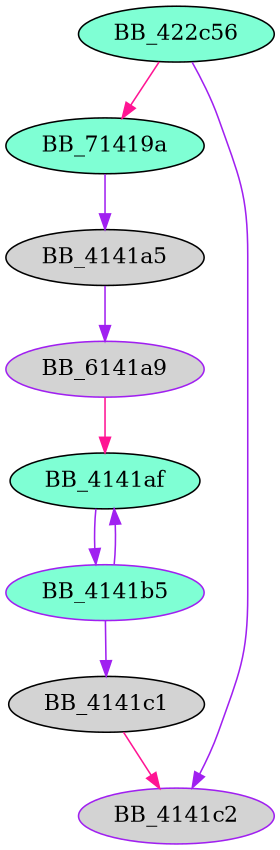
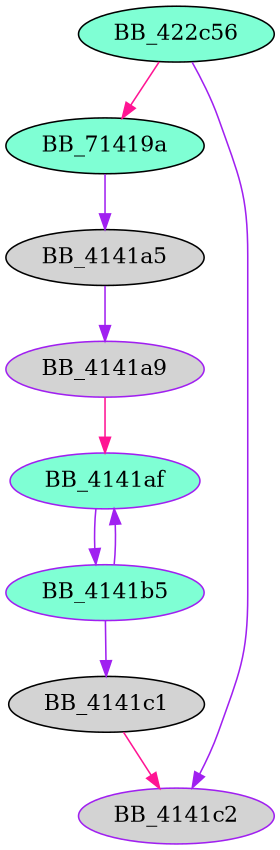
(105, 369) -> (105, 369)
(105, 481) -> (105, 481)
